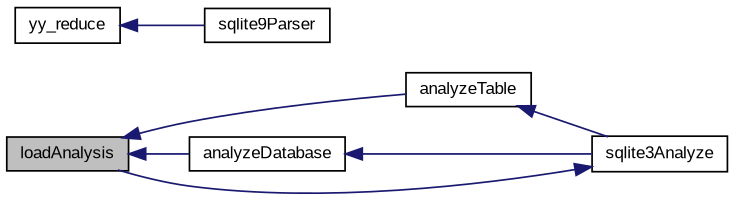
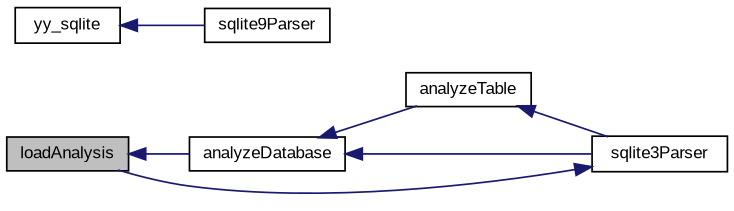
(68, 25) -> (68, 25)
(272, 109) -> (376, 119)
(660, 154) -> (660, 154)
